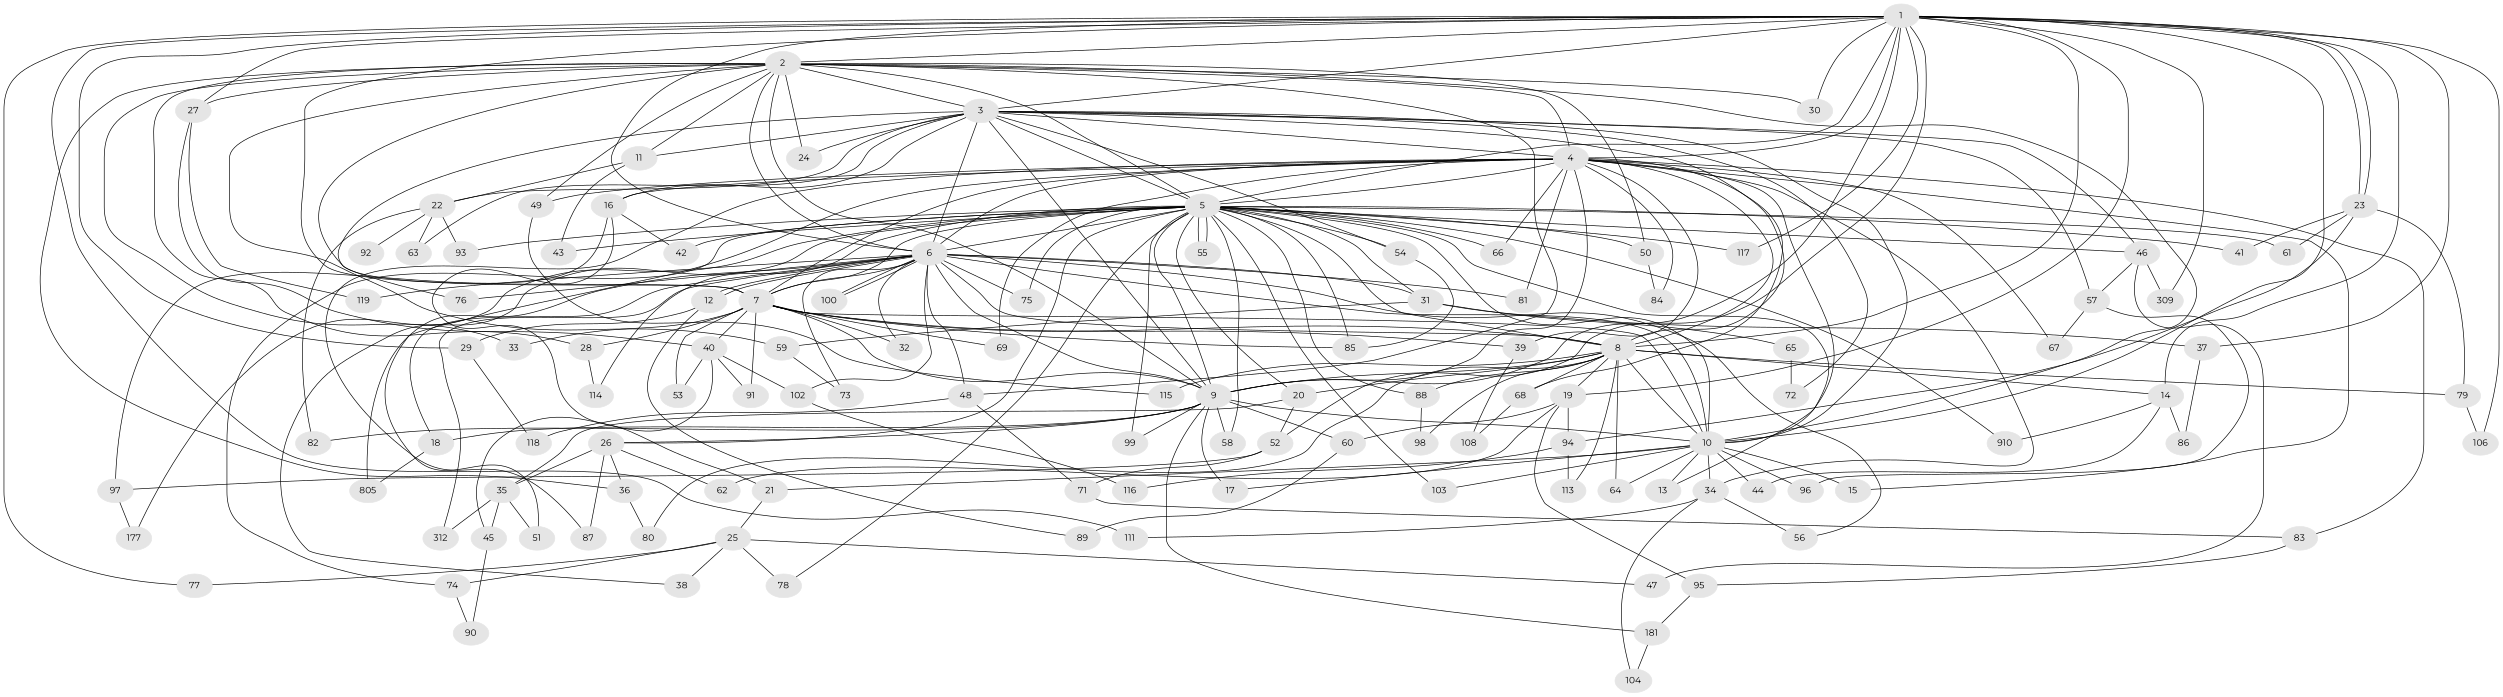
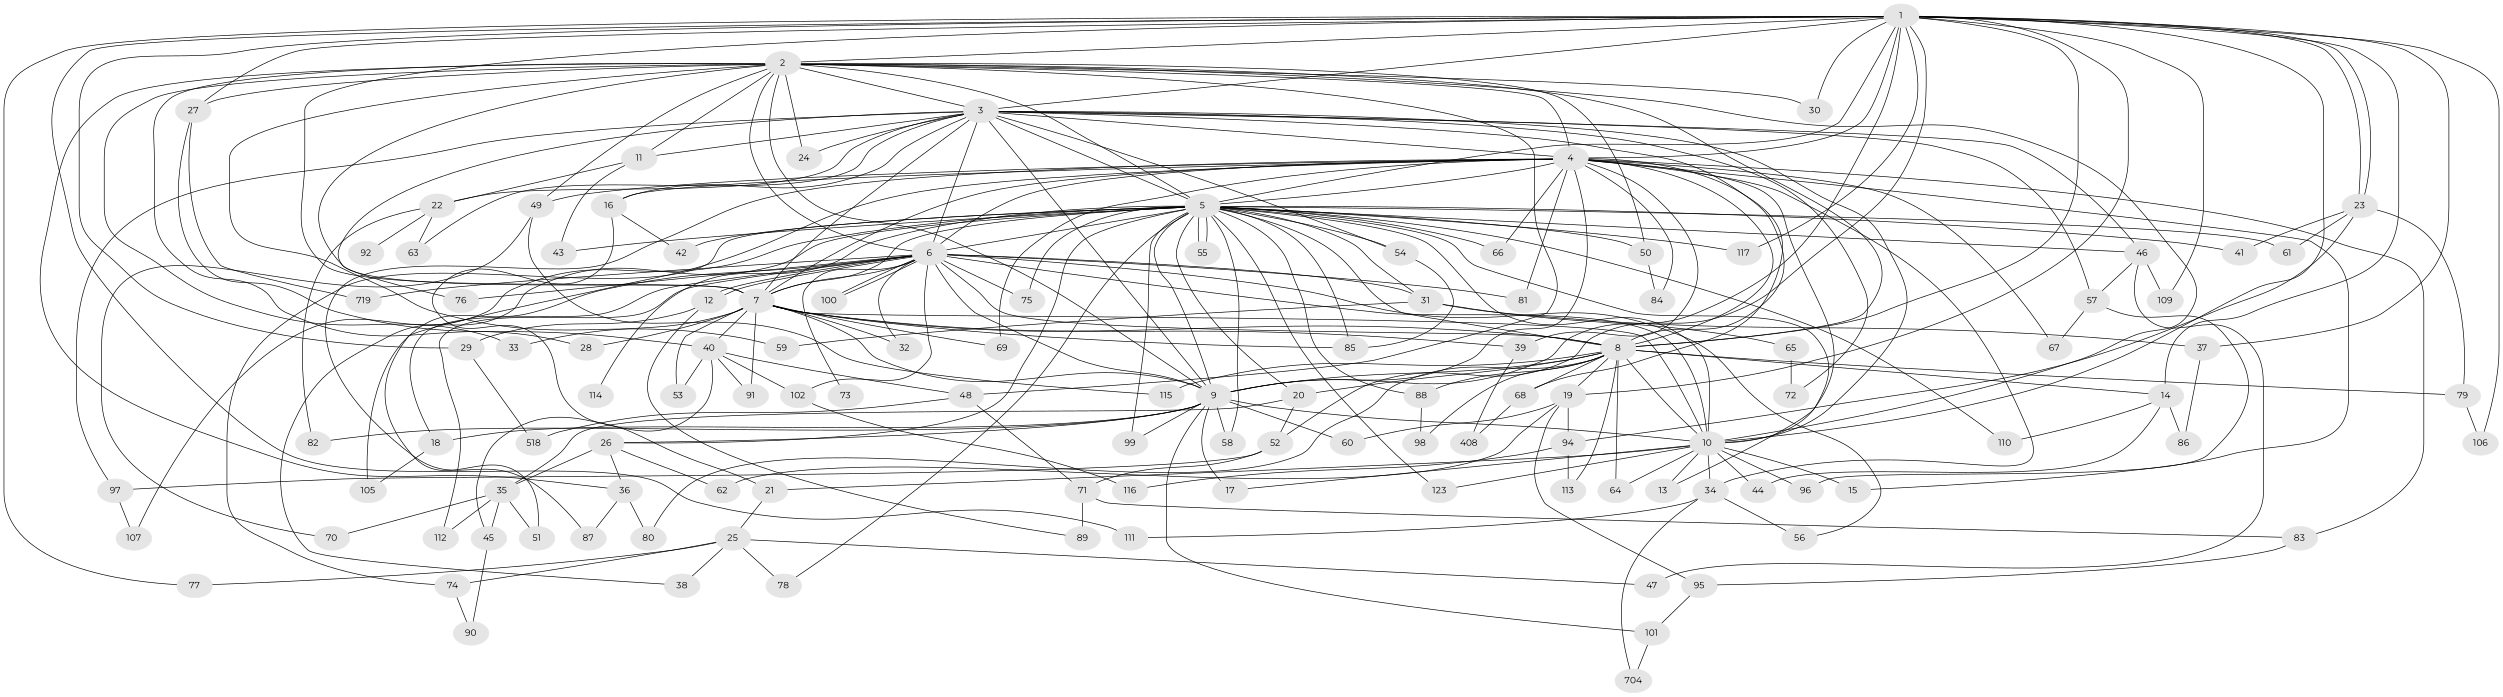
(777, 49) -> none
none -> (1613, 105)
none -> (863, 200)
(461, 253) -> none
(309, 273) -> (403, 158)
(364, 301) -> (364, 301)
(2165, 301) -> (2165, 301)
(936, 321) -> (842, 376)
(591, 372) -> none
(814, 372) -> none
(534, 443) -> (534, 443)
(1469, 443) -> (1469, 443)
(2005, 443) -> (2005, 443)
(368, 491) -> (368, 491)
(1440, 491) -> (1440, 491)
(597, 493) -> (607, 515)
(1217, 513) -> (1083, 515)
(134, 538) -> (134, 538)
none -> (332, 538)
(441, 538) -> (441, 538)
(1652, 633) -> (1652, 633)
(1633, 681) -> (1633, 681)
